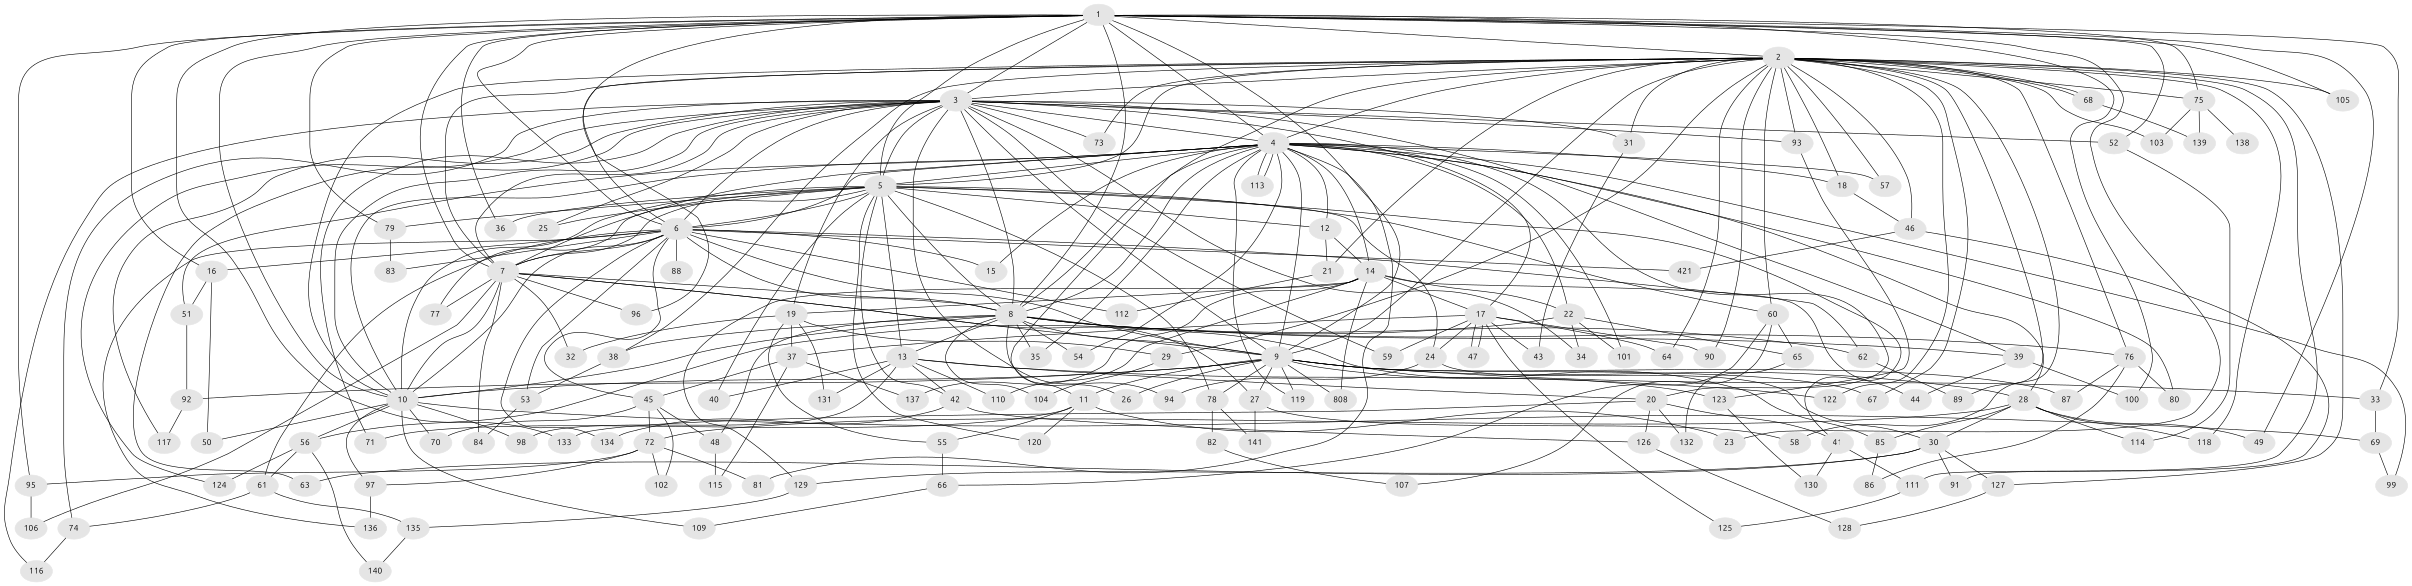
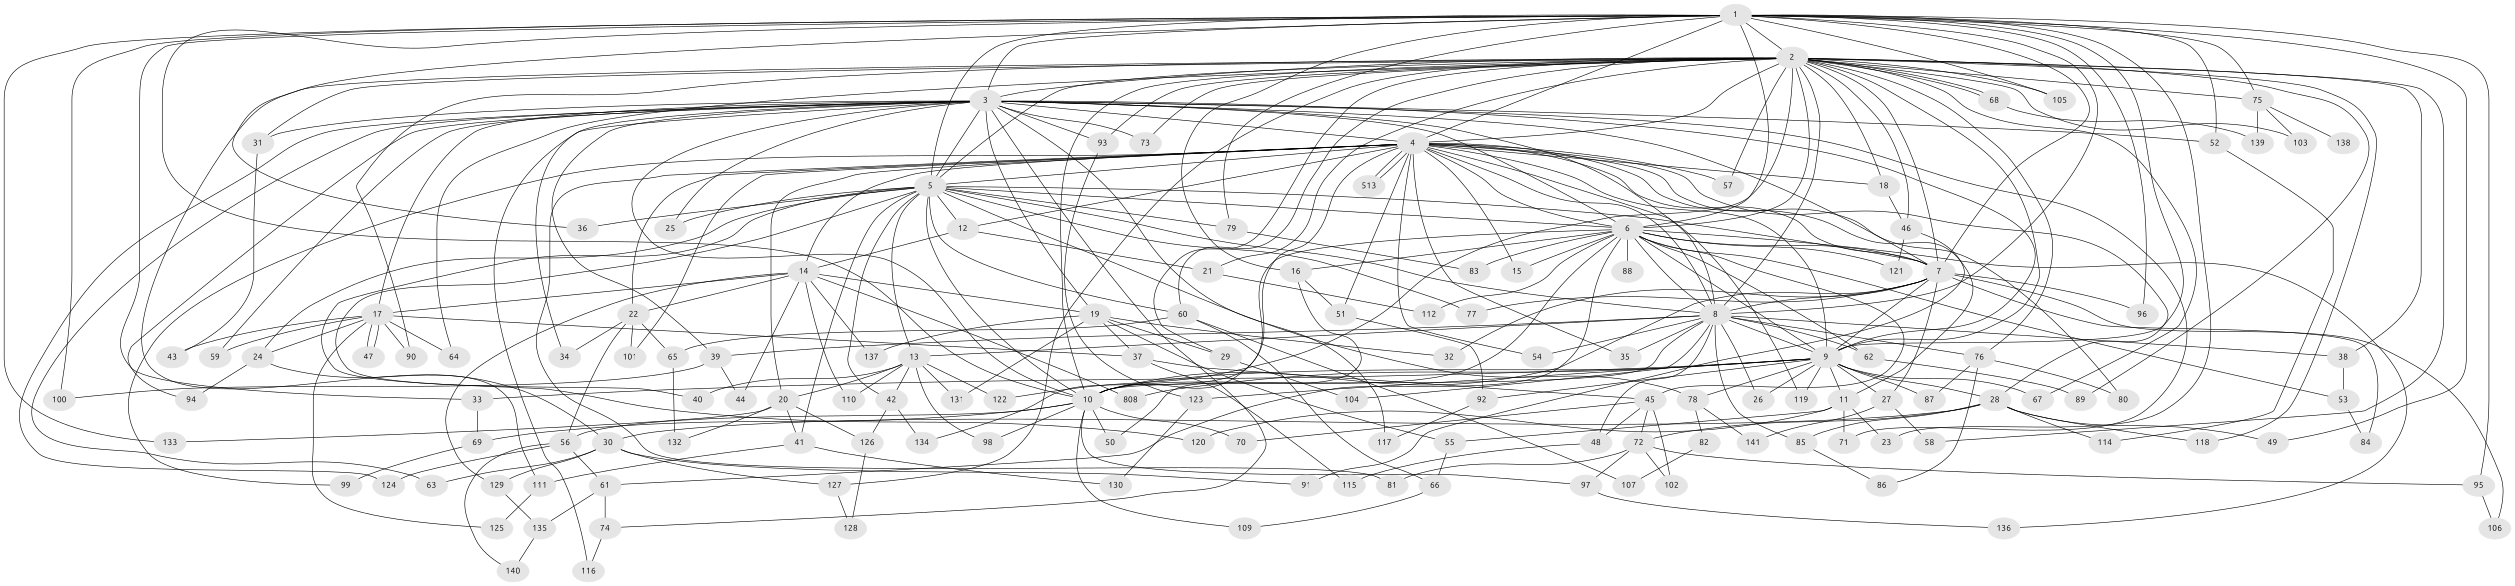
(1257, 186) -> (1369, 186)
(1685, 272) -> (1896, 272)
(843, 375) -> (995, 325)
